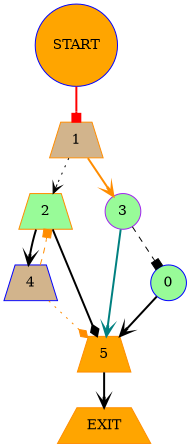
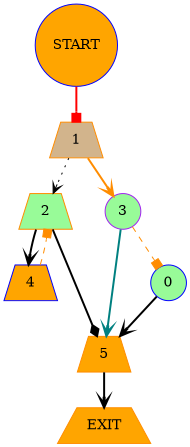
(143, 243) -> (143, 243)
(31, 283) -> (31, 283)
(64, 315) -> none
